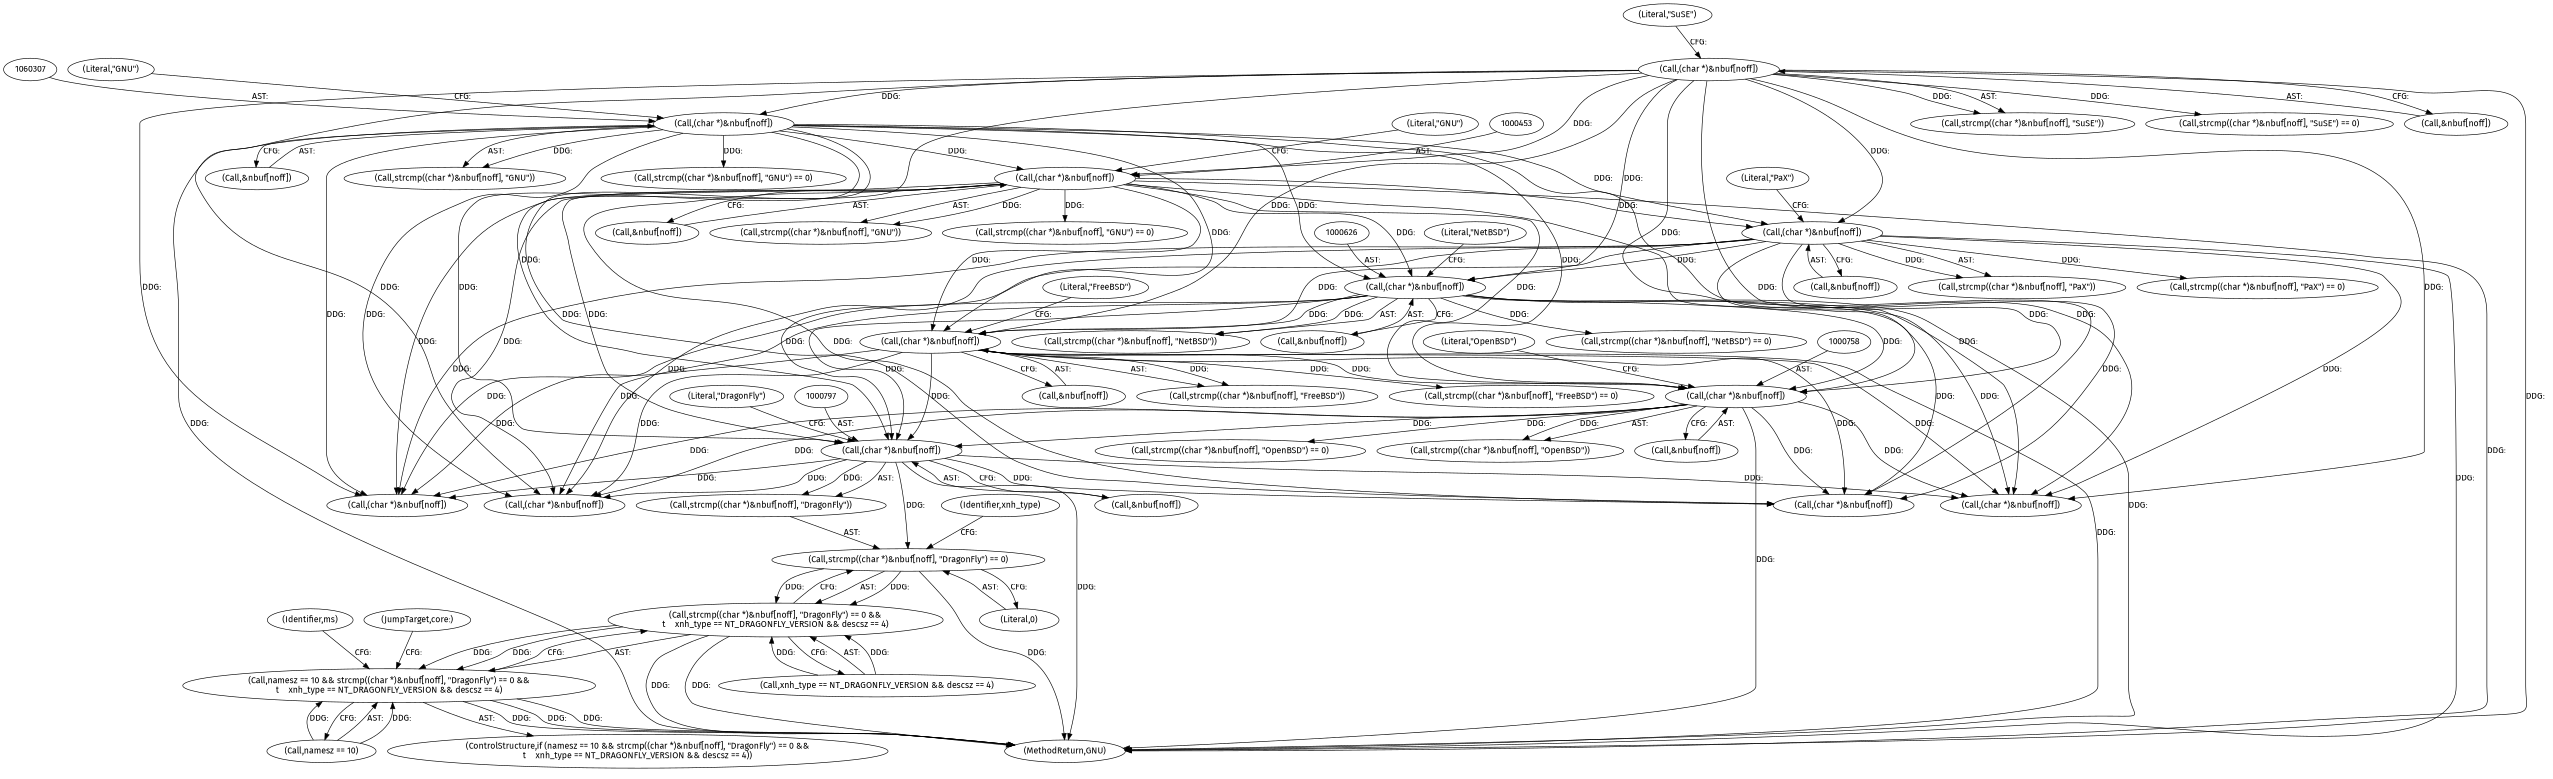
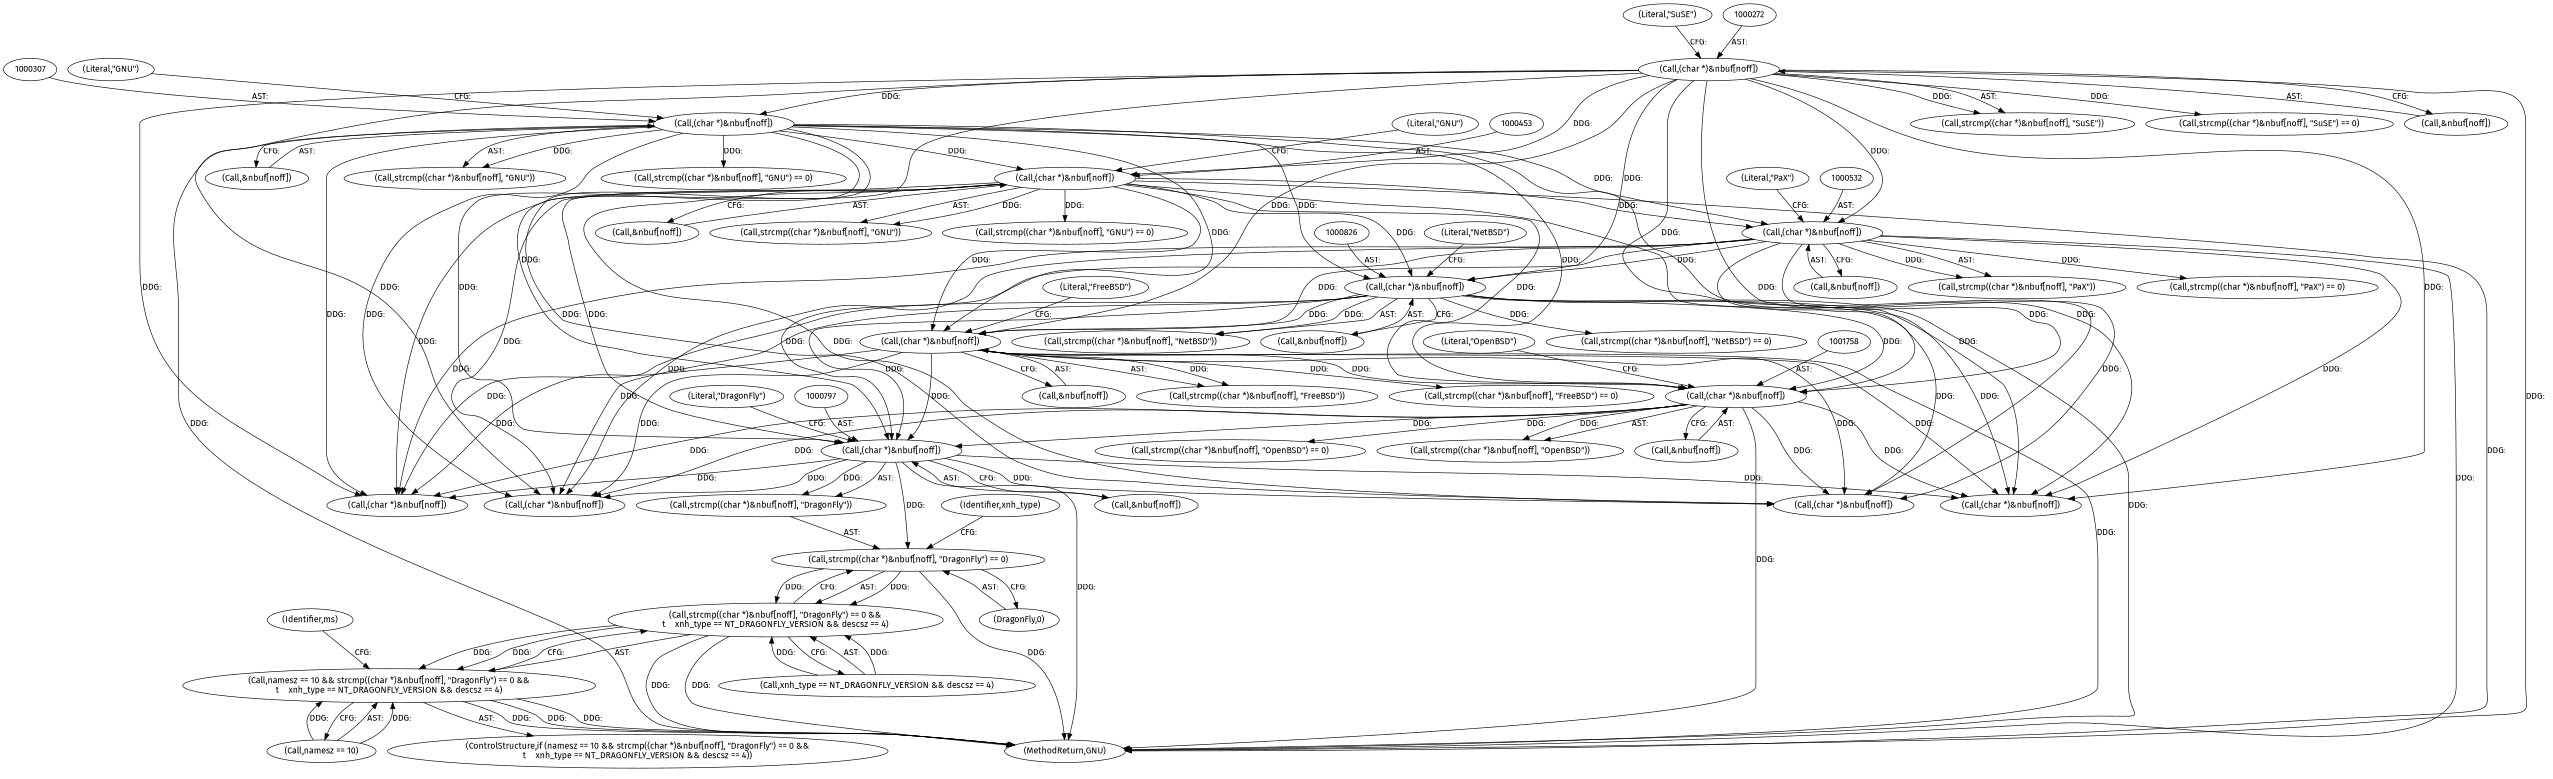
none -> (1750, 15)
(30, 70) -> (30, 70)
none -> (1847, 179)
(1342, 233) -> (1342, 233)
(1844, 342) -> (1844, 342)
(417, 620) -> none
(1019, 620) -> (1019, 620)
